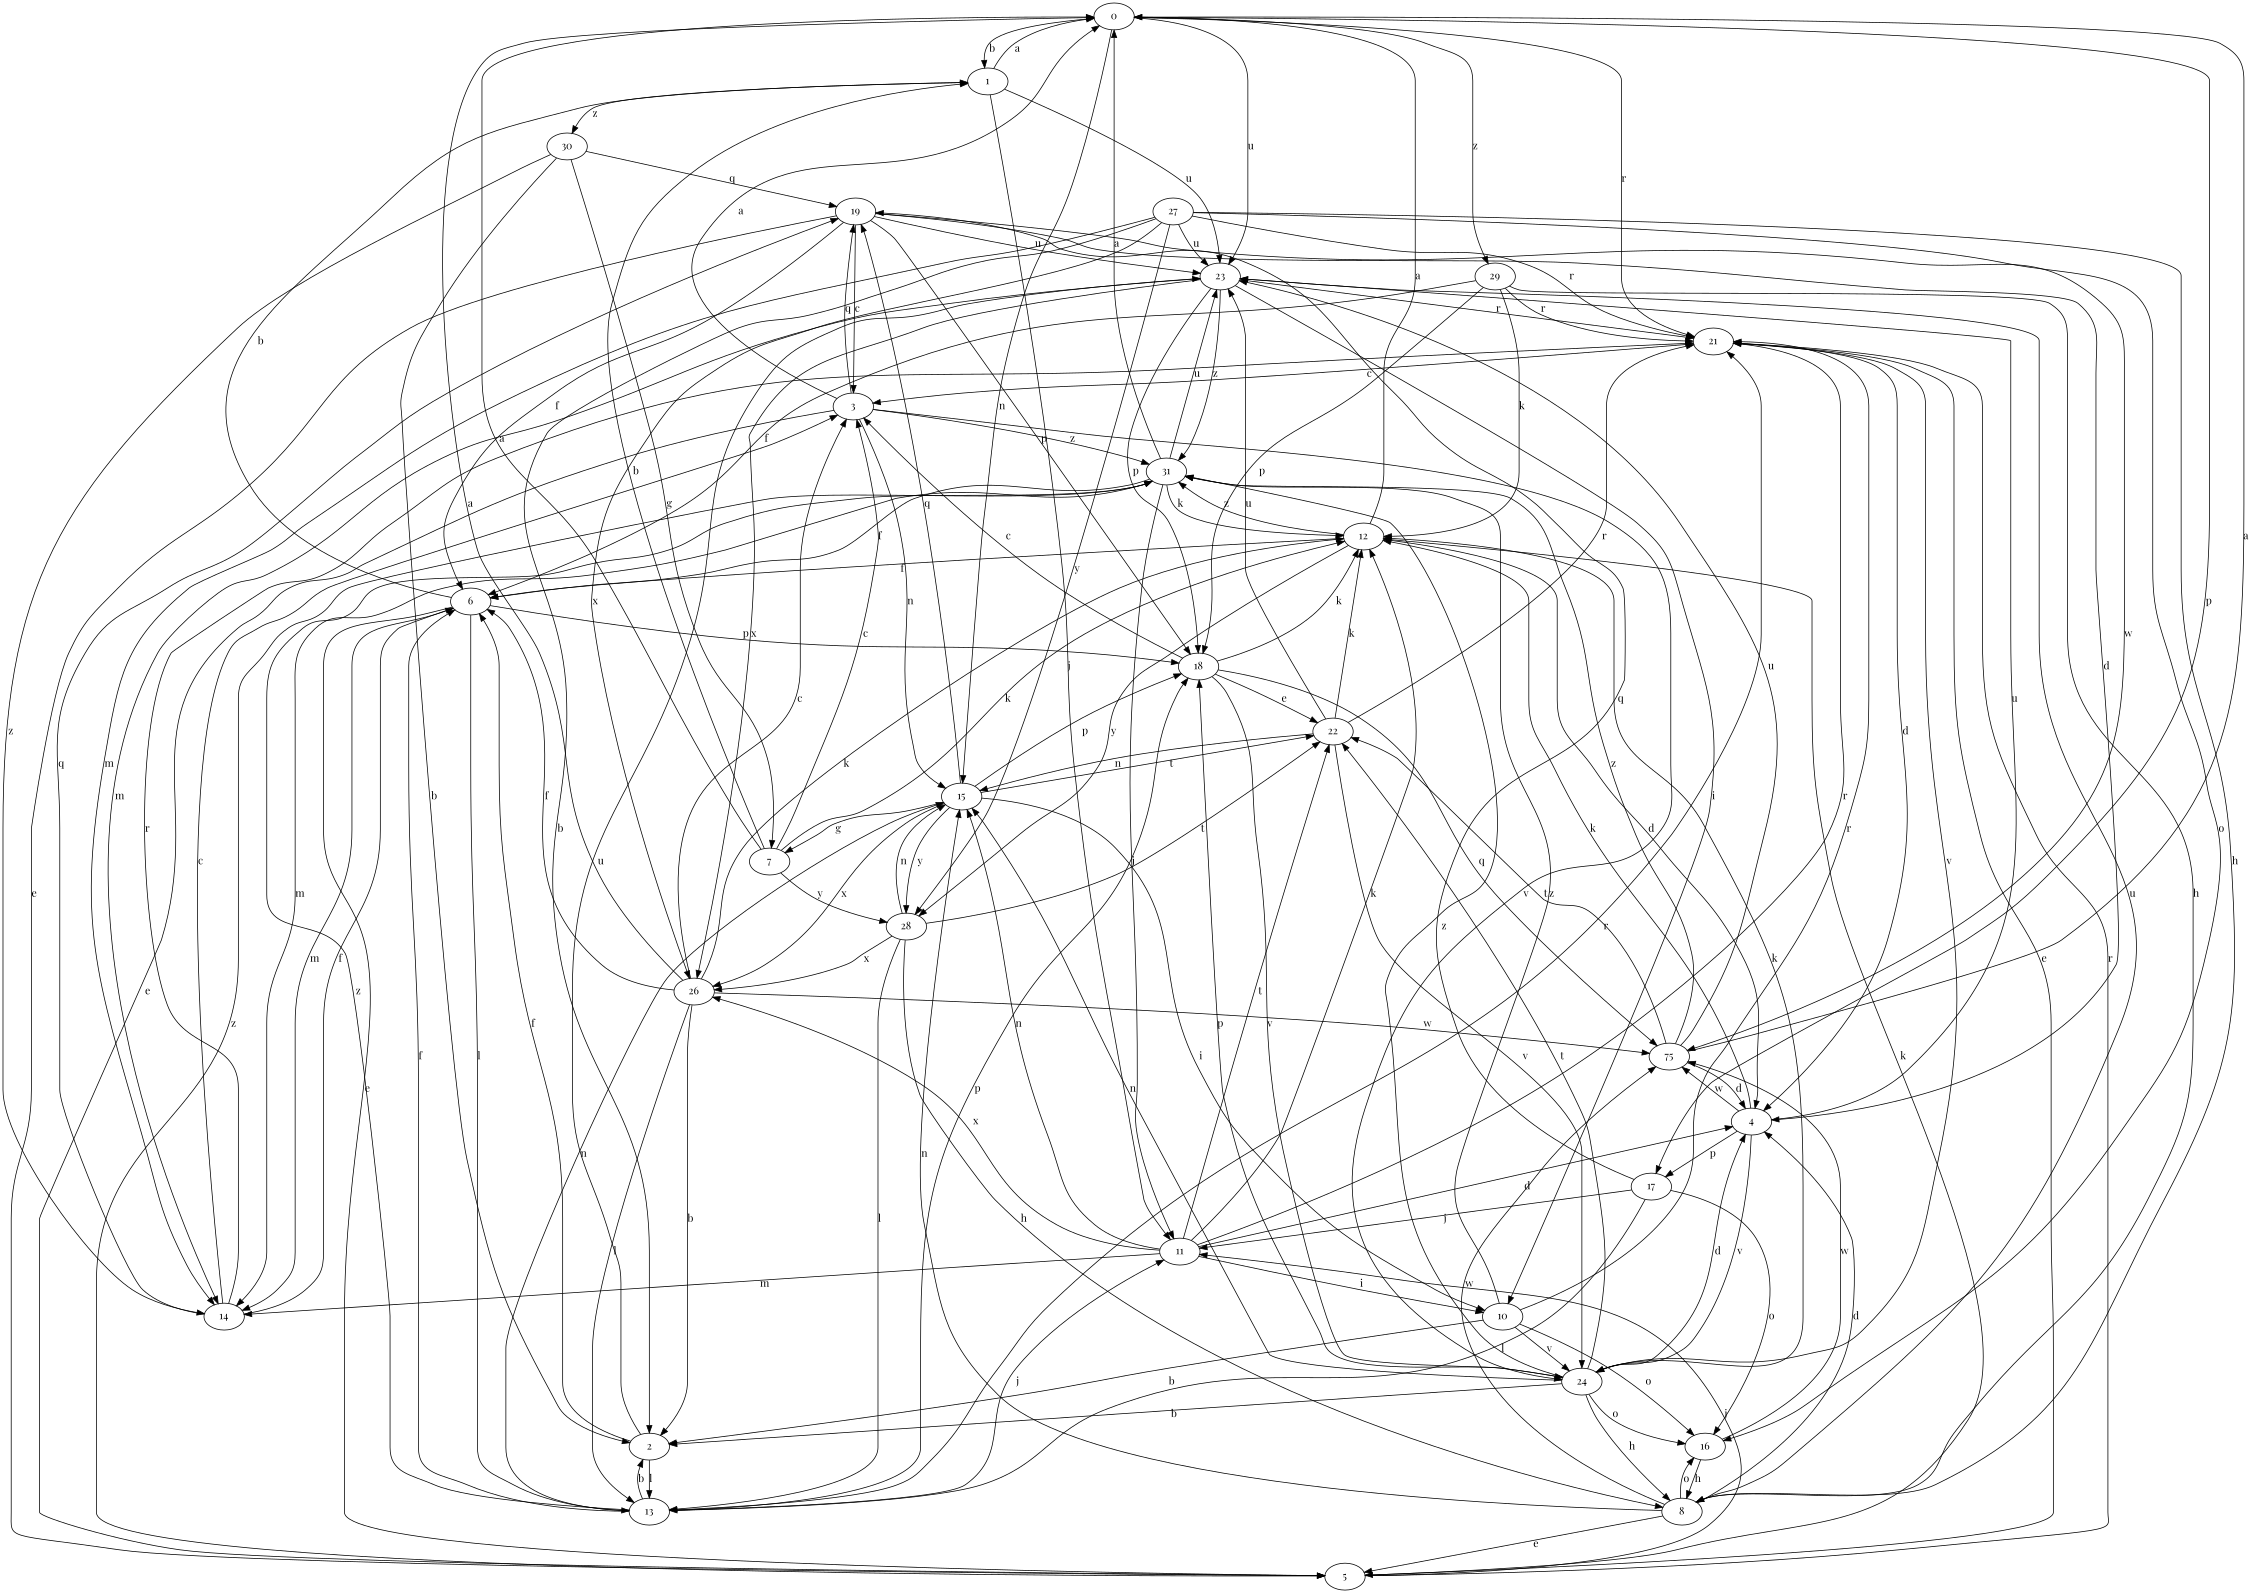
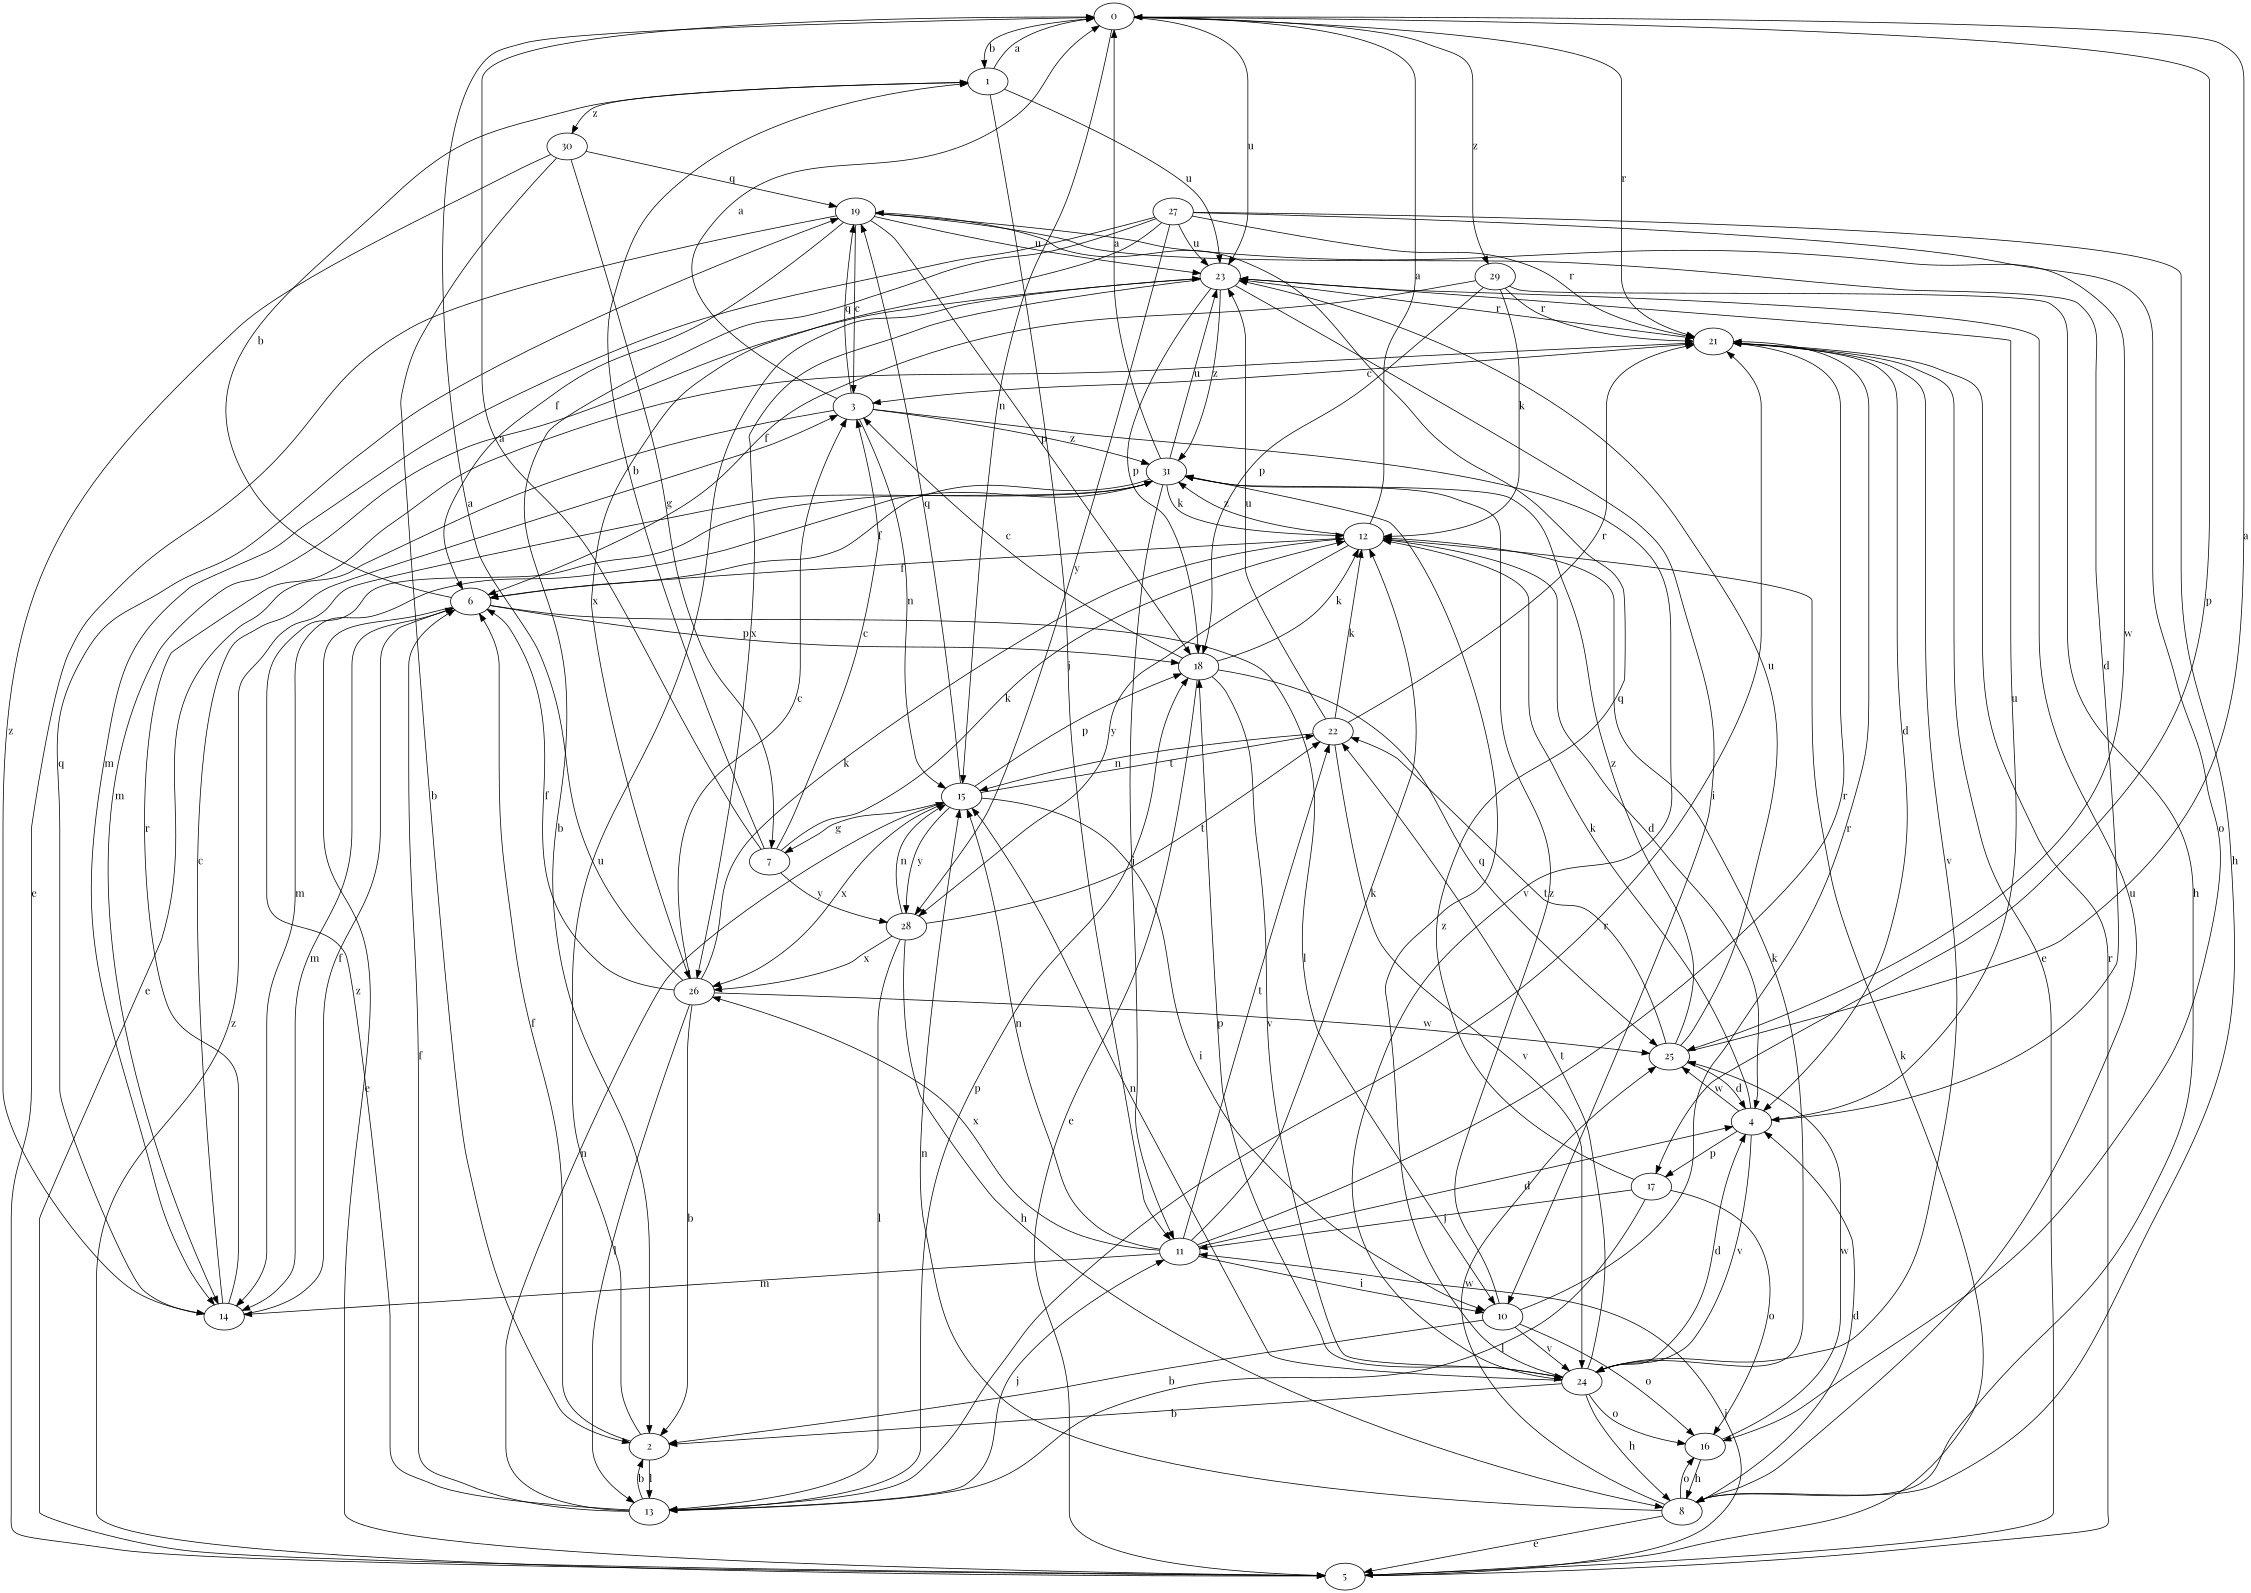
(1264, 696) -> (1037, 1218)
(1669, 1057) -> (1669, 1057)
(477, 1115) -> (1224, 653)
